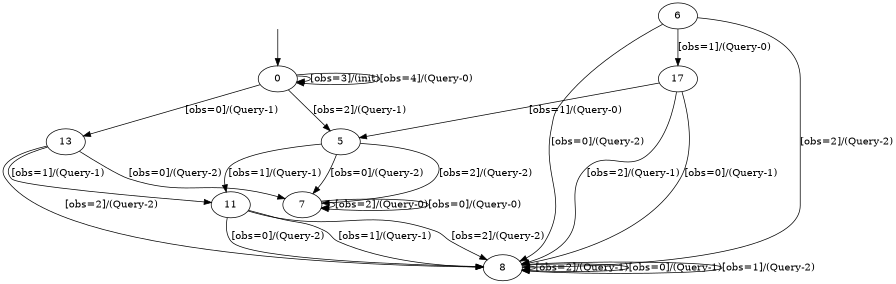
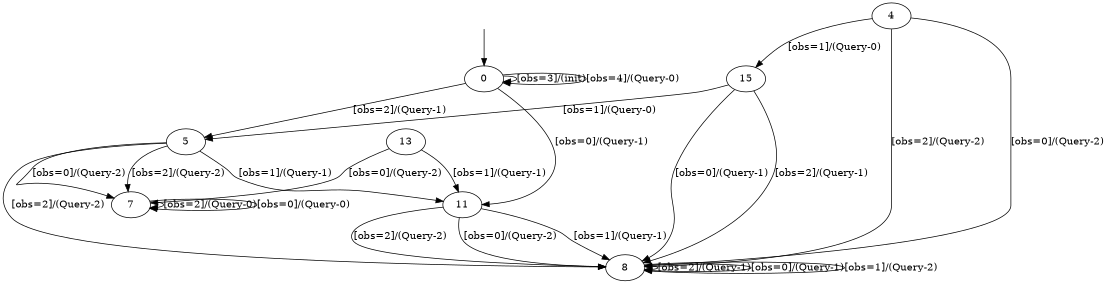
(678, 16) -> (891, 16)
(678, 79) -> (746, 79)
(175, 109) -> (555, 156)
(203, 248) -> (199, 253)
